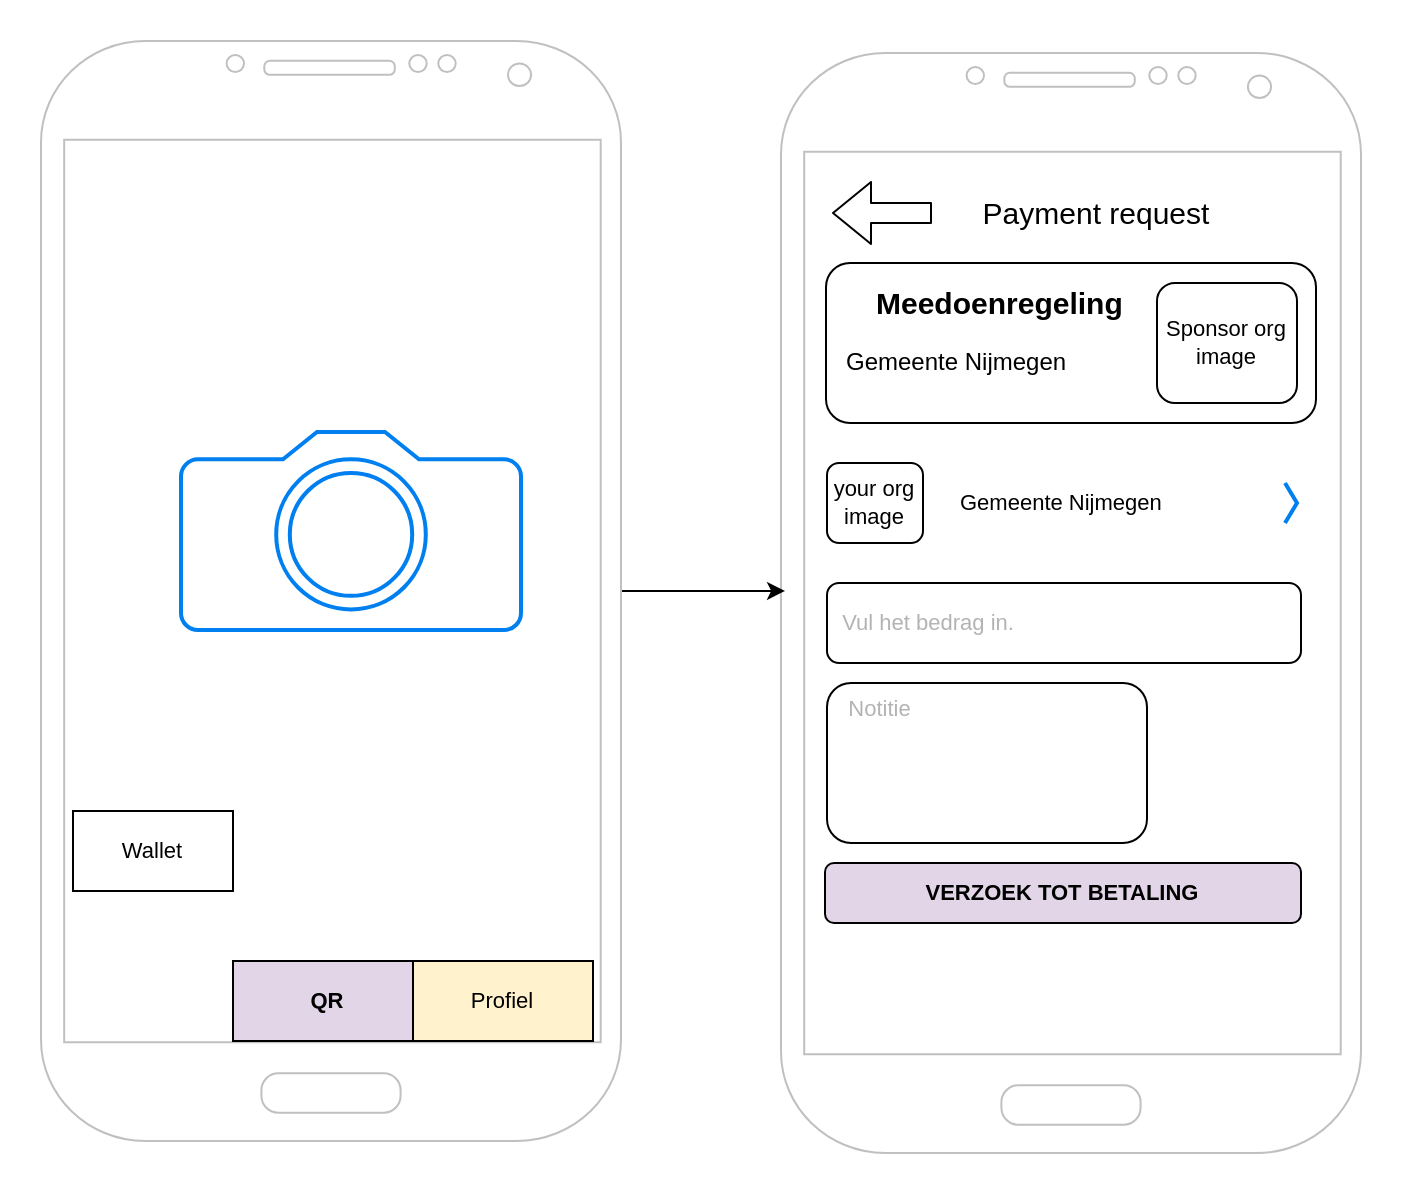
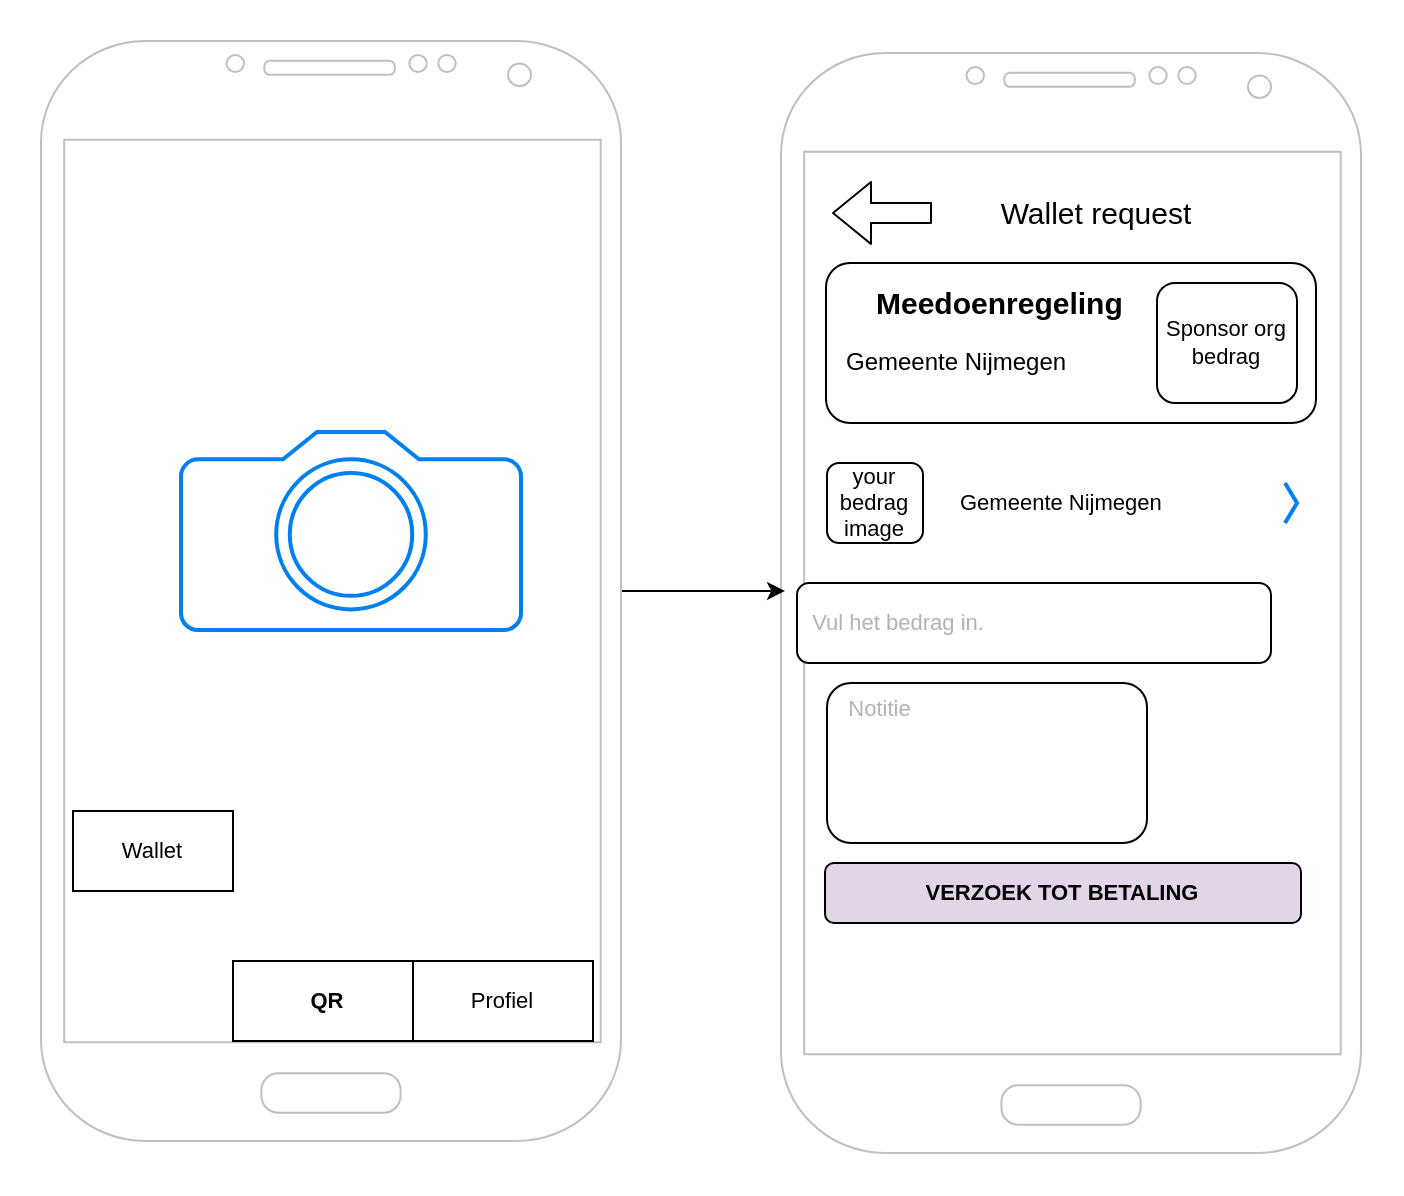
(1097, 213) -> (1097, 213)
(1227, 343) -> (1227, 343)
(875, 503) -> (875, 503)
(1064, 623) -> (1034, 623)
(328, 1001) -> (328, 1001)
(503, 1001) -> (503, 1001)
